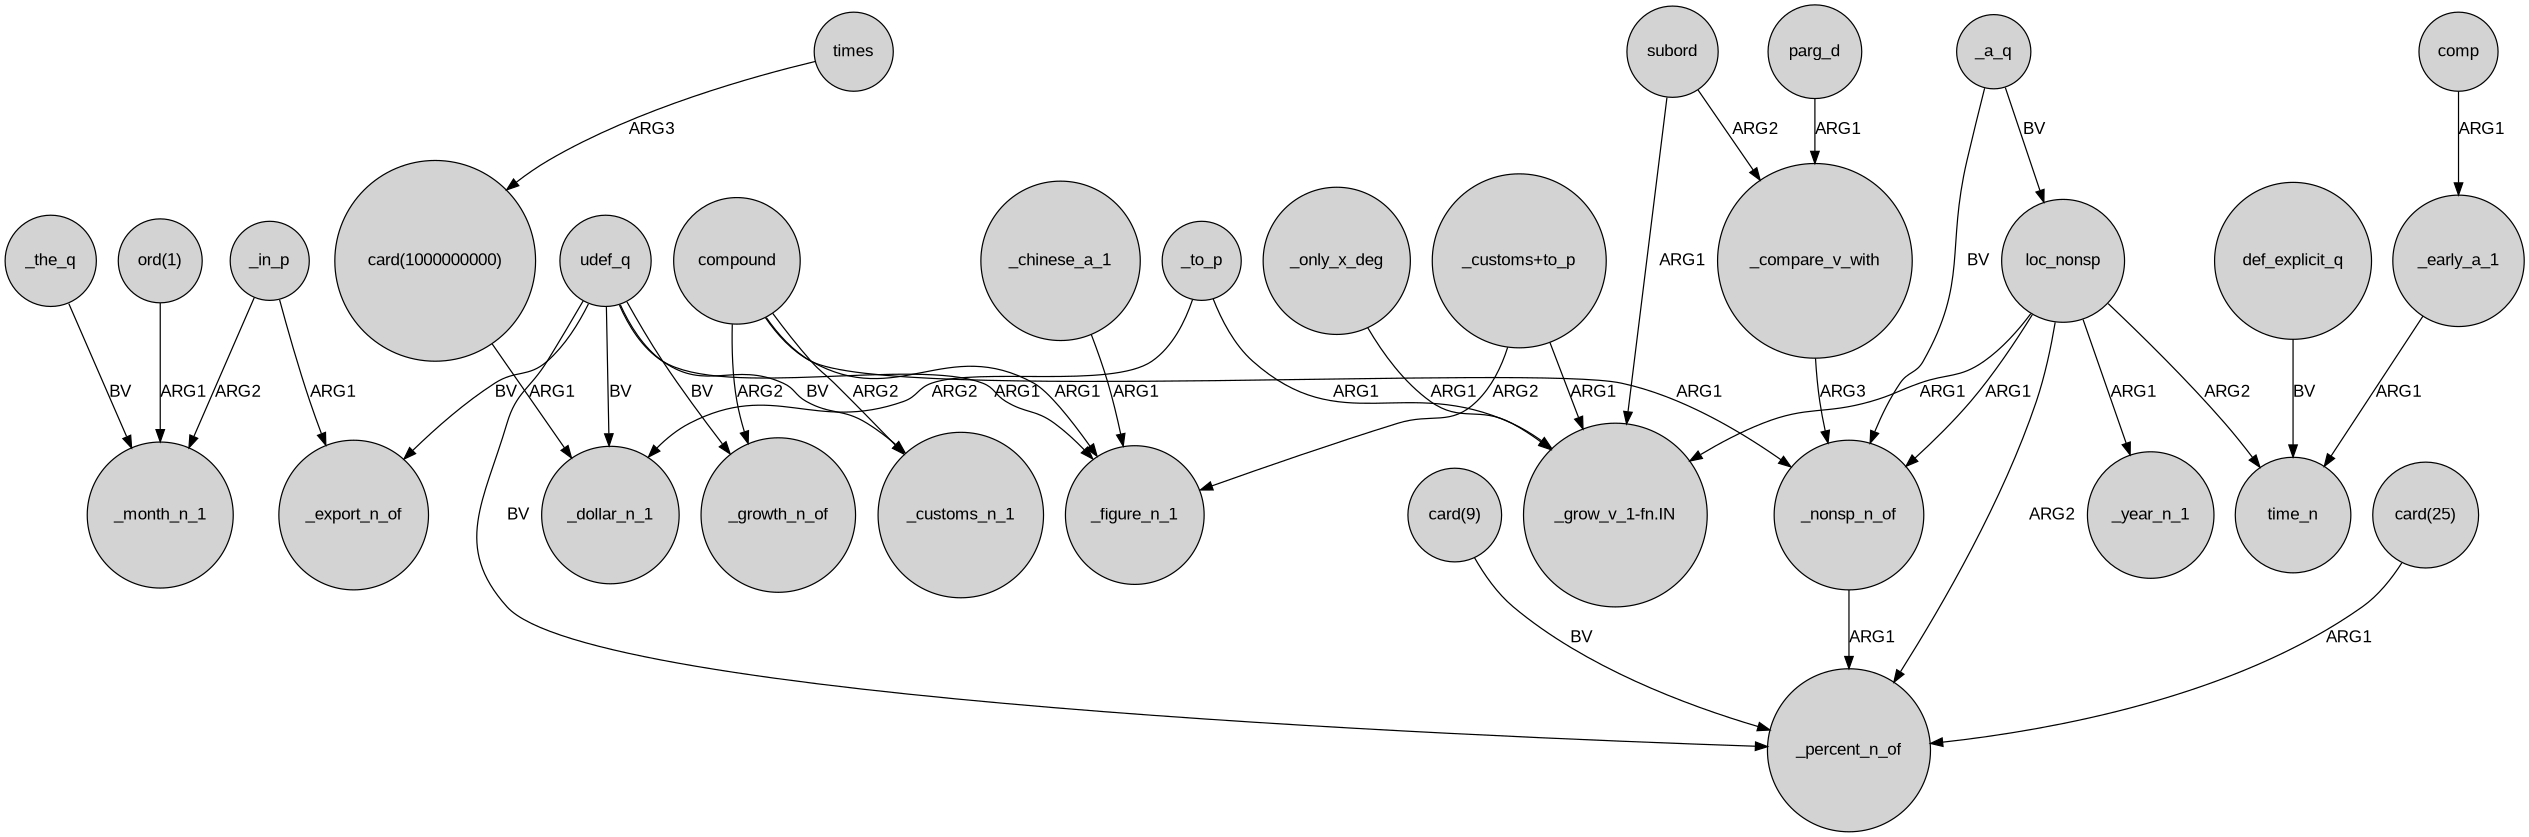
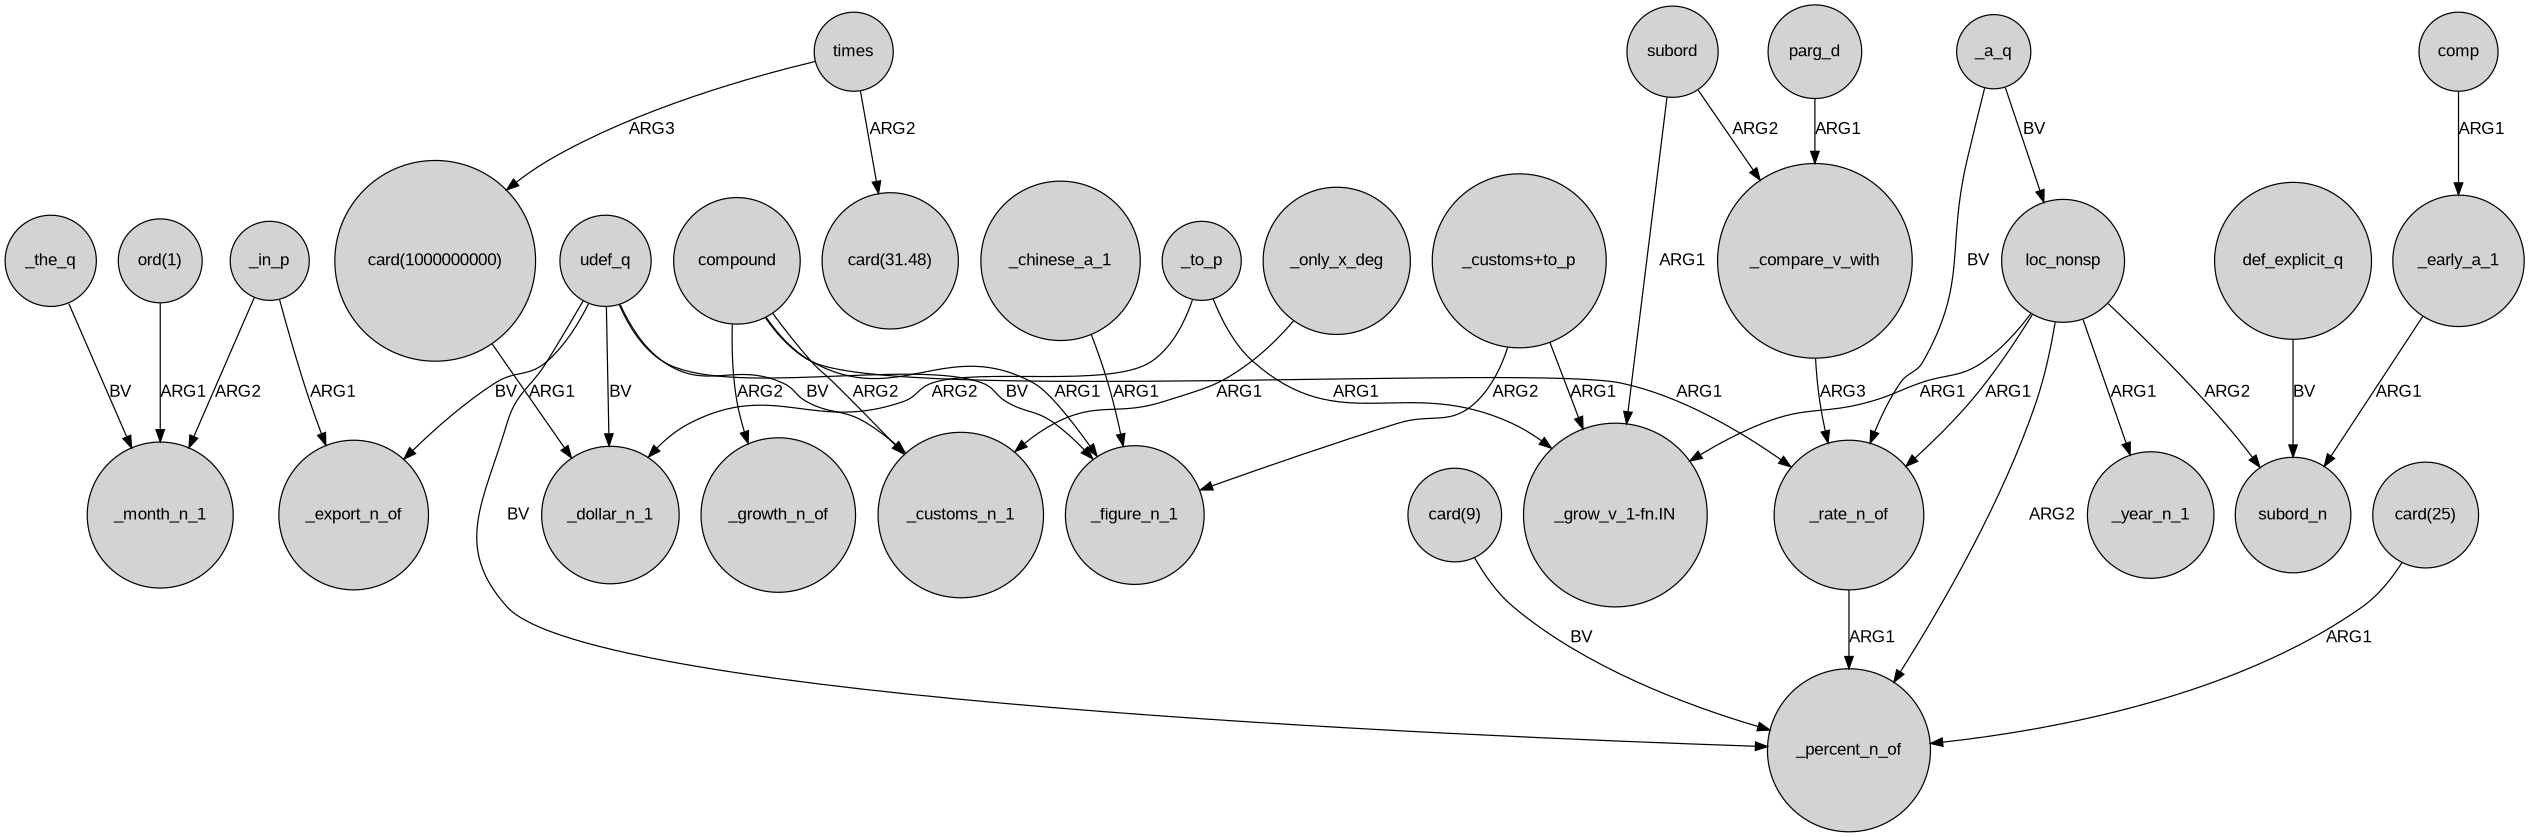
none -> (890, 261)
(674, 378) -> none
(1017, 392) -> (1017, 392)
(1422, 395) -> (1167, 400)
(1849, 515) -> (1849, 515)
(2293, 515) -> (2293, 515)
